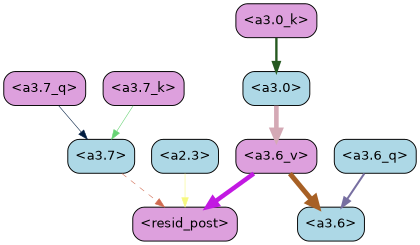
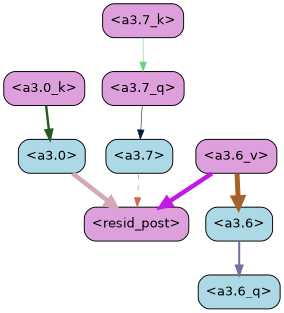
(125, 118) -> (143, 50)
(276, 118) -> (90, 187)
(185, 156) -> none
(356, 186) -> (239, 253)
